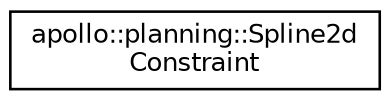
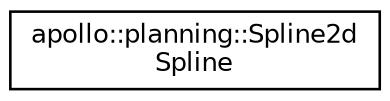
(195, 50) -> (195, 50)
